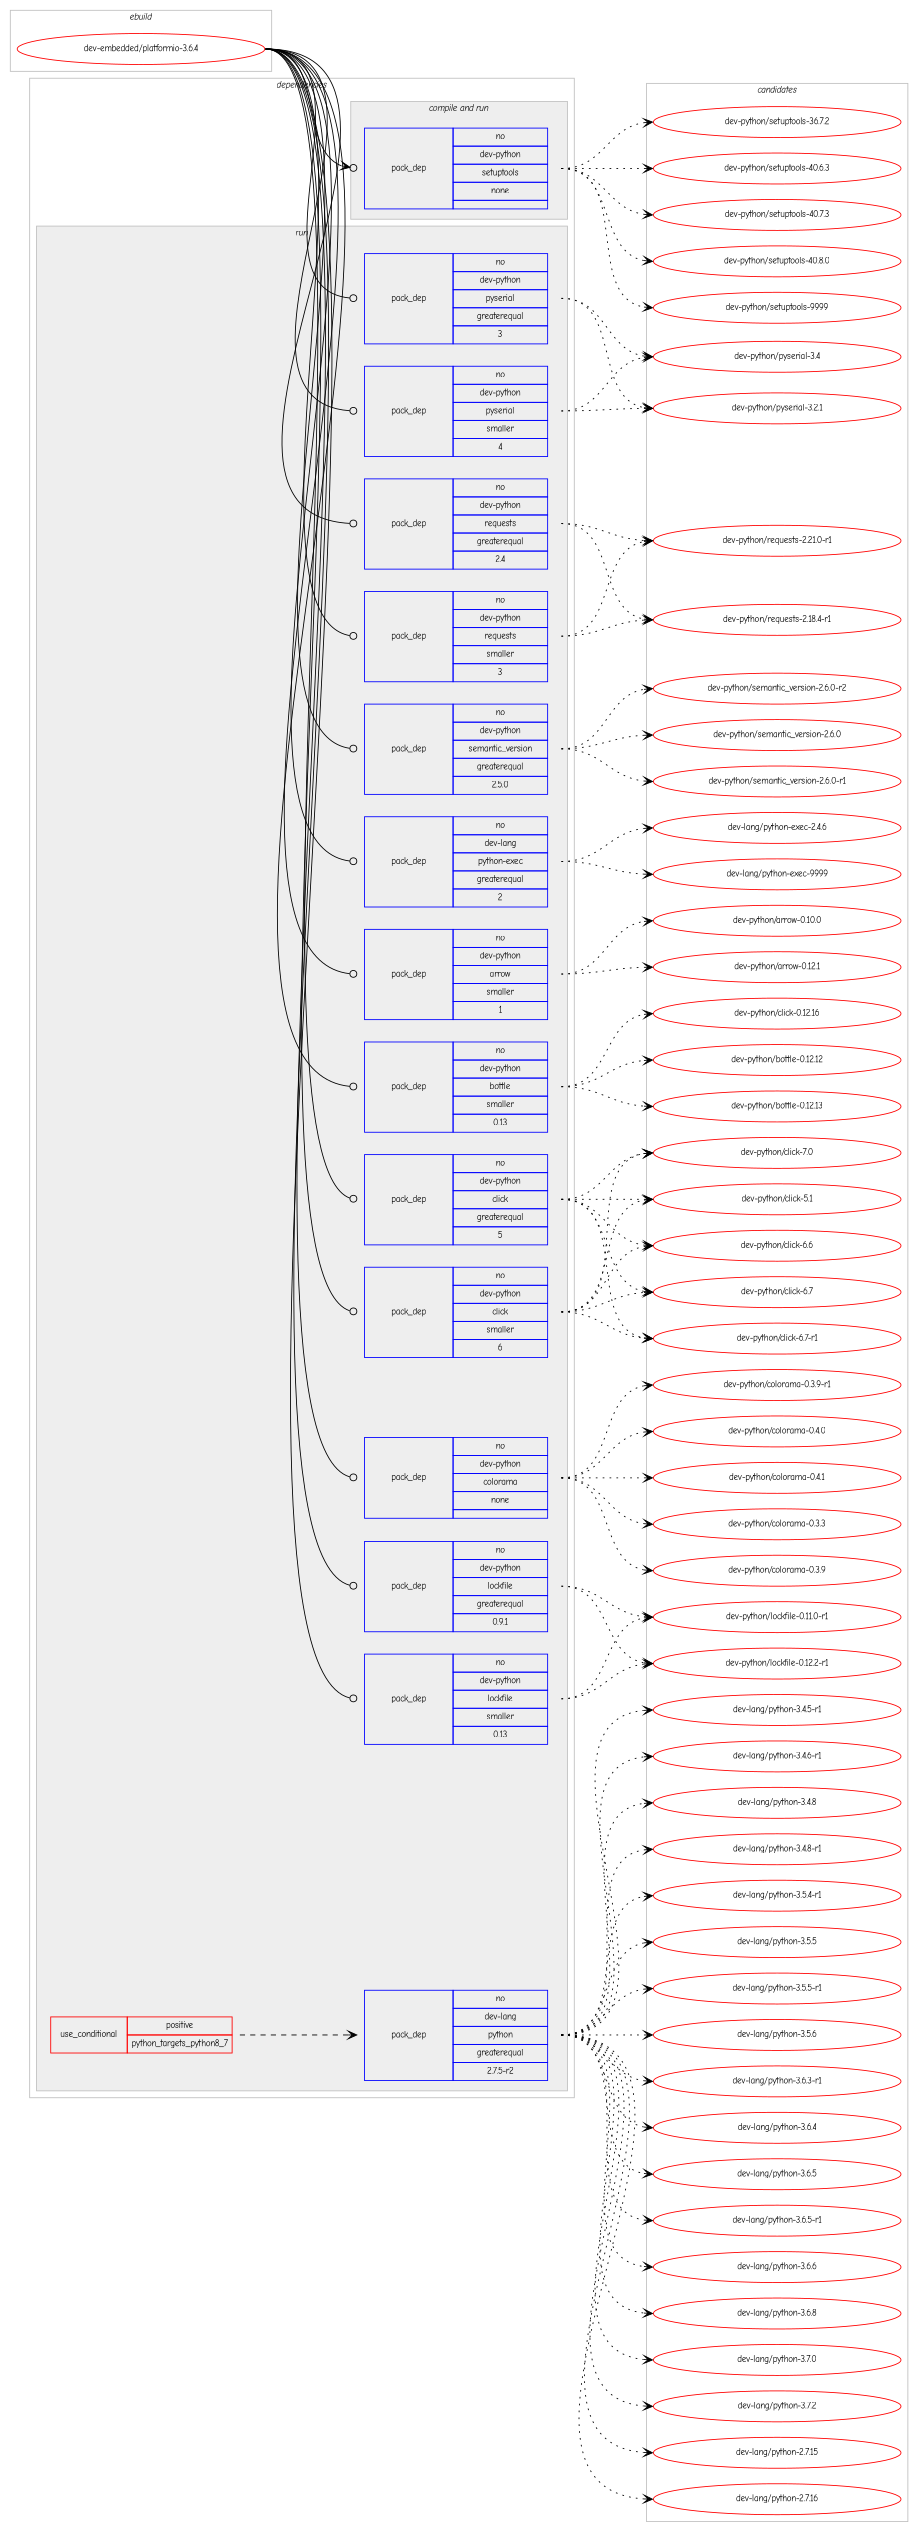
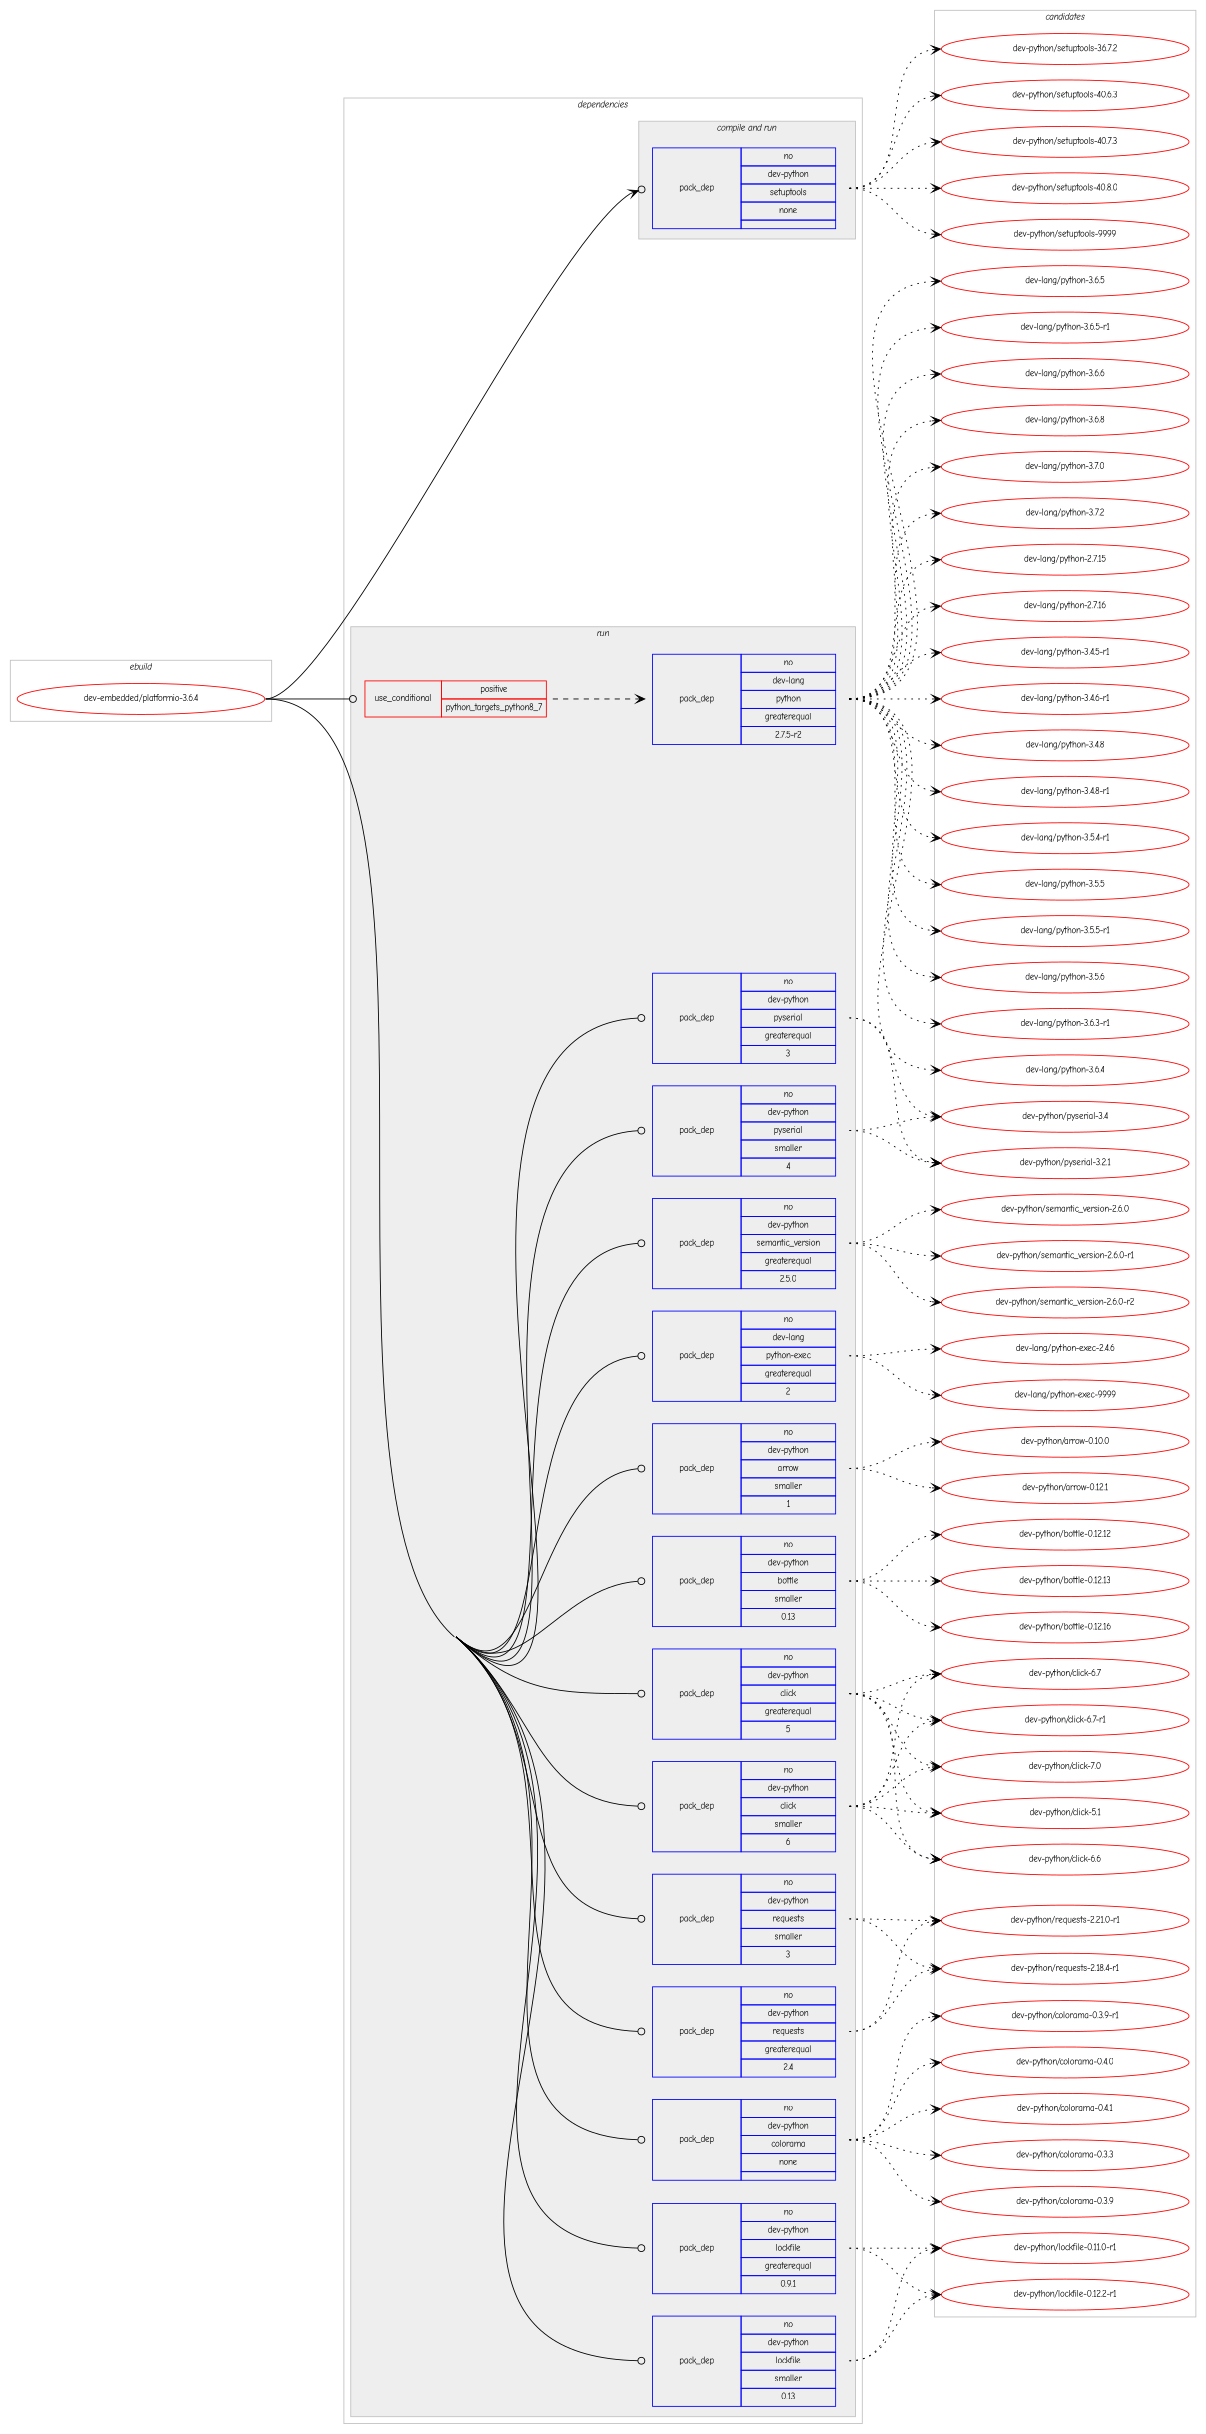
none -> (308, 699)
(777, 1014) -> (1065, 1627)
